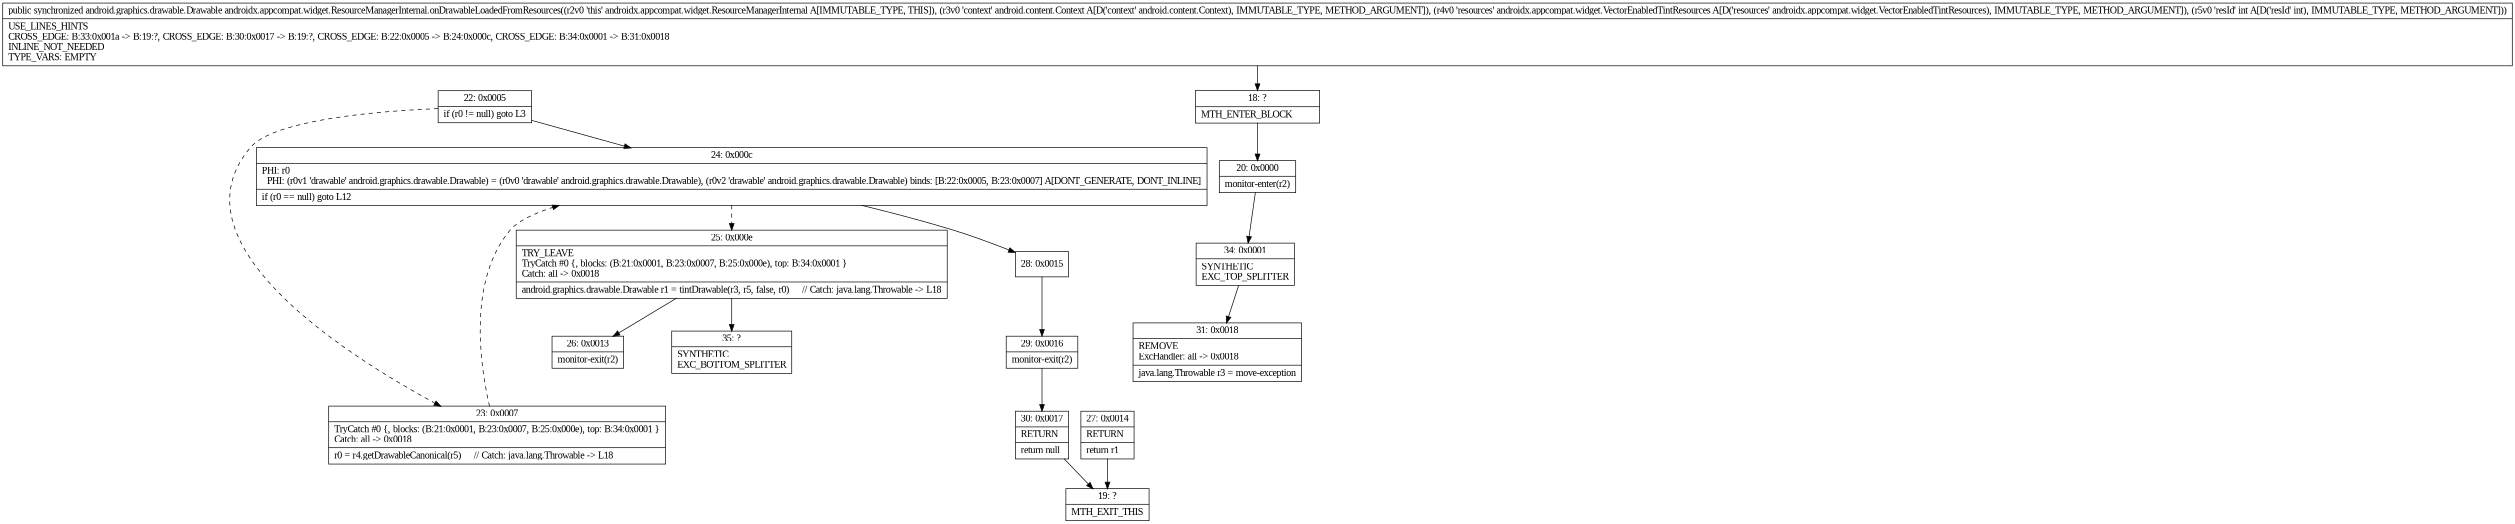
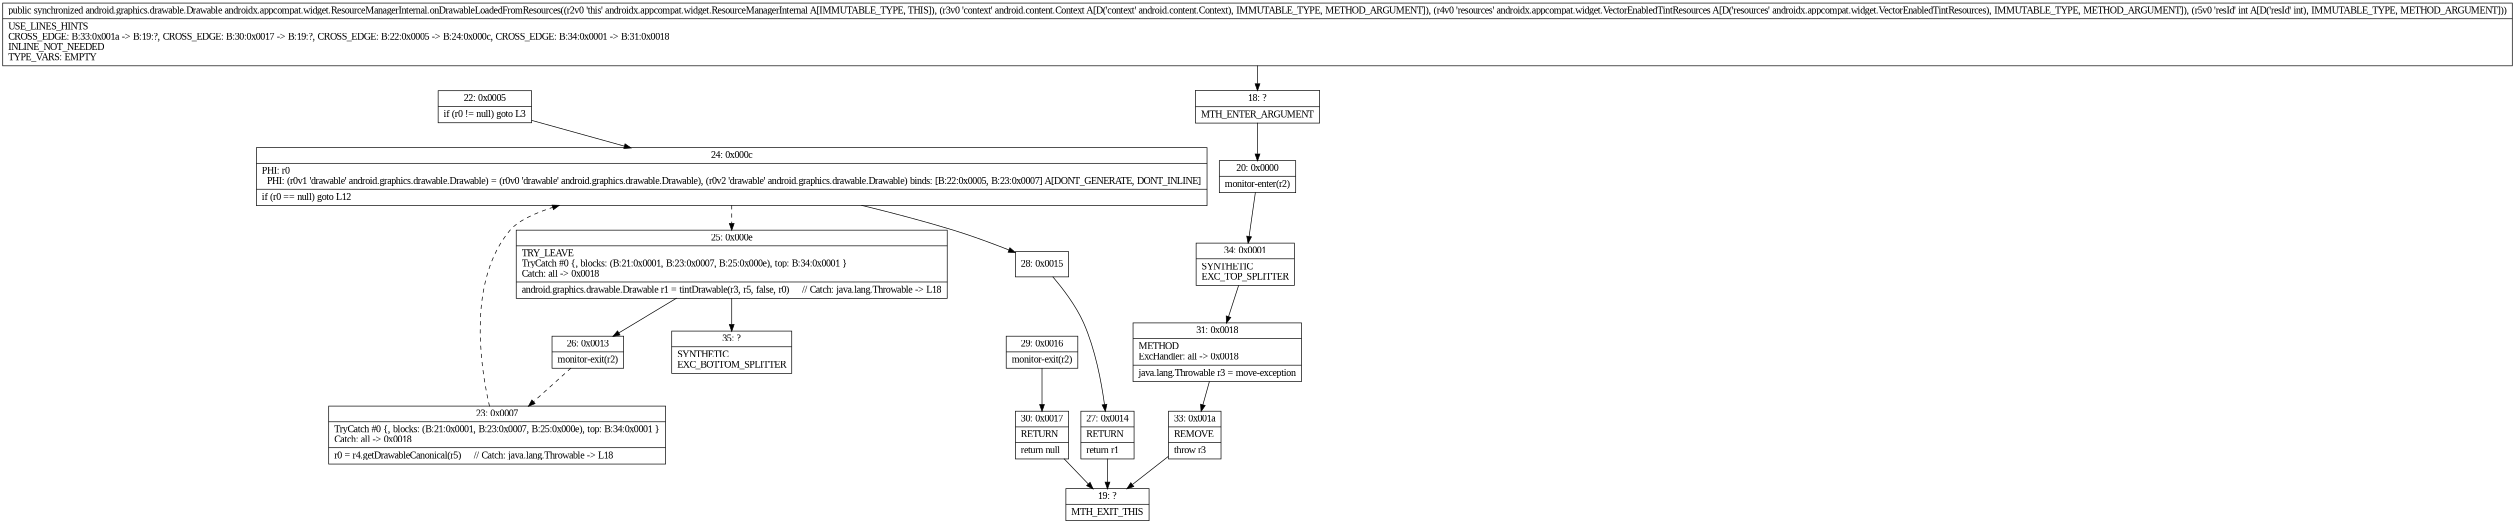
(1247, 115) -> (1258, 115)
(234, 223) -> (552, 385)
(1042, 303) -> (1089, 336)
(1158, 346) -> (1159, 346)
none -> (1195, 435)
